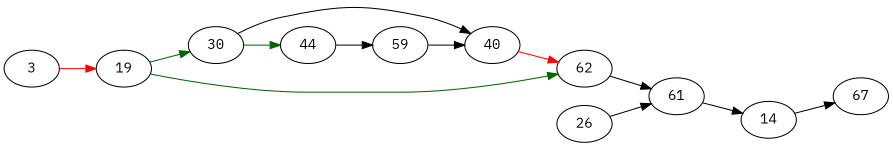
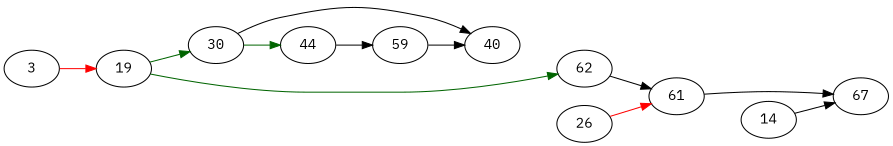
(533, 56) -> none
(718, 107) -> (764, 92)
(626, 112) -> (626, 112)
